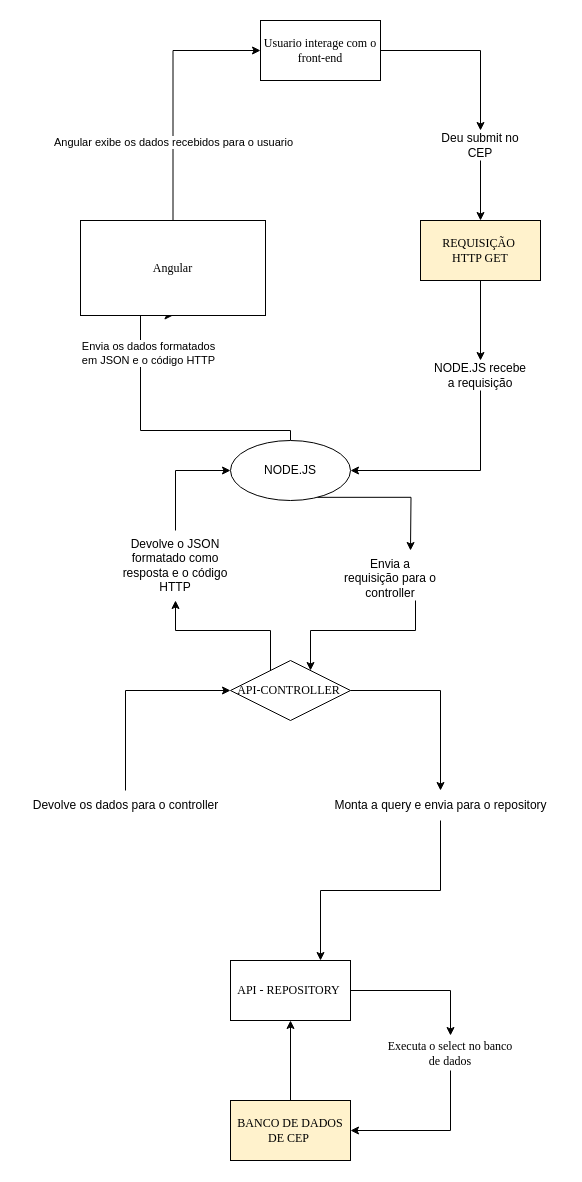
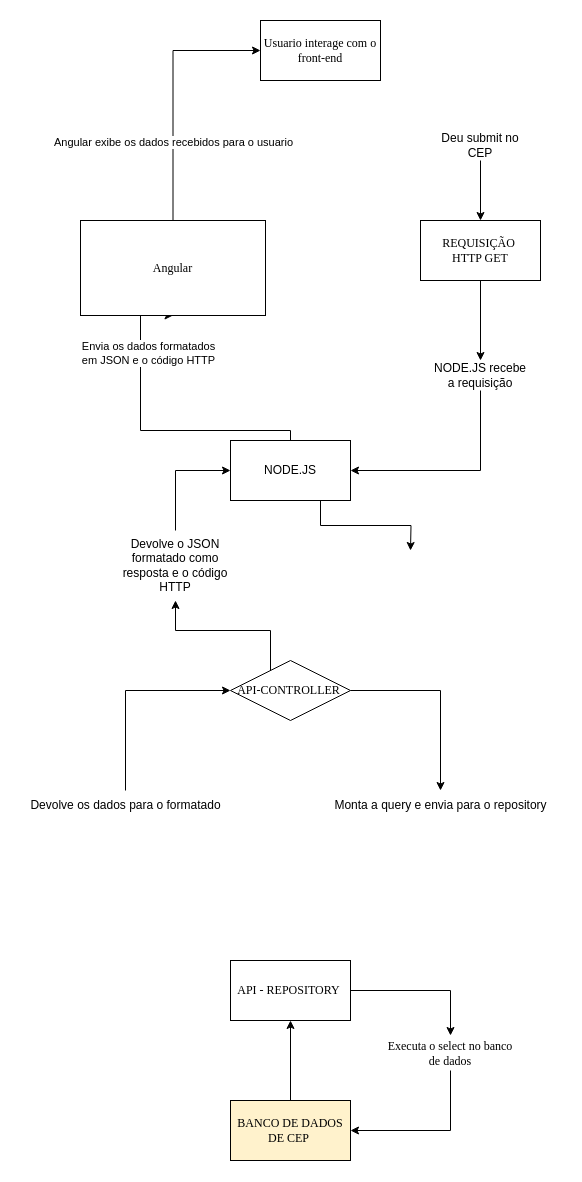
(467, 51) -> none
(481, 251) -> (481, 251)
(291, 471) -> (291, 471)
(391, 586) -> none
(362, 631) -> none
(126, 806) -> (126, 806)
(385, 891) -> none
